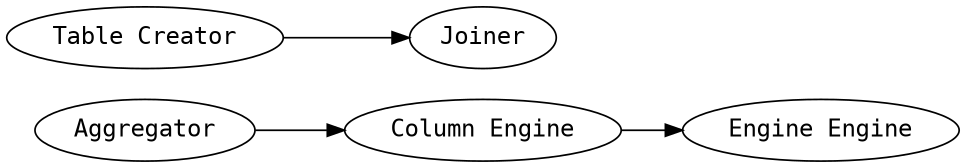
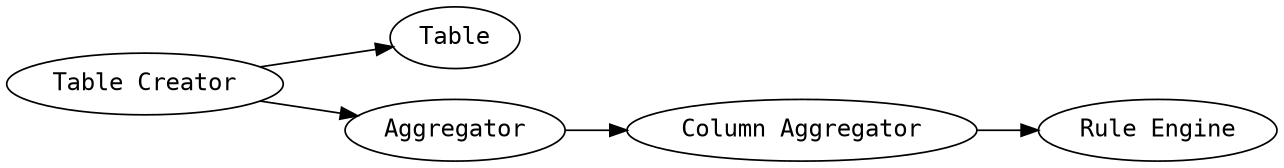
(483, 38) -> (455, 38)
none -> (300, 107)
(483, 130) -> (802, 130)
(821, 130) -> (1158, 130)
